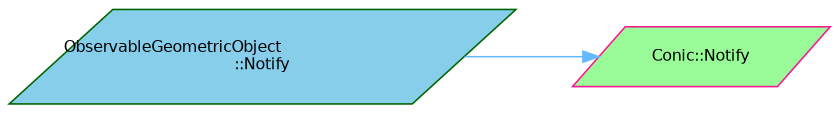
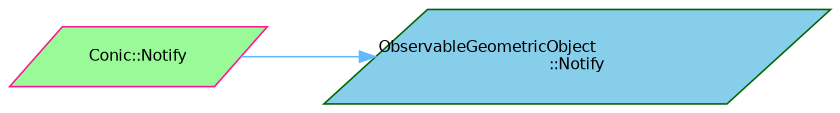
(524, 57) -> (300, 57)
